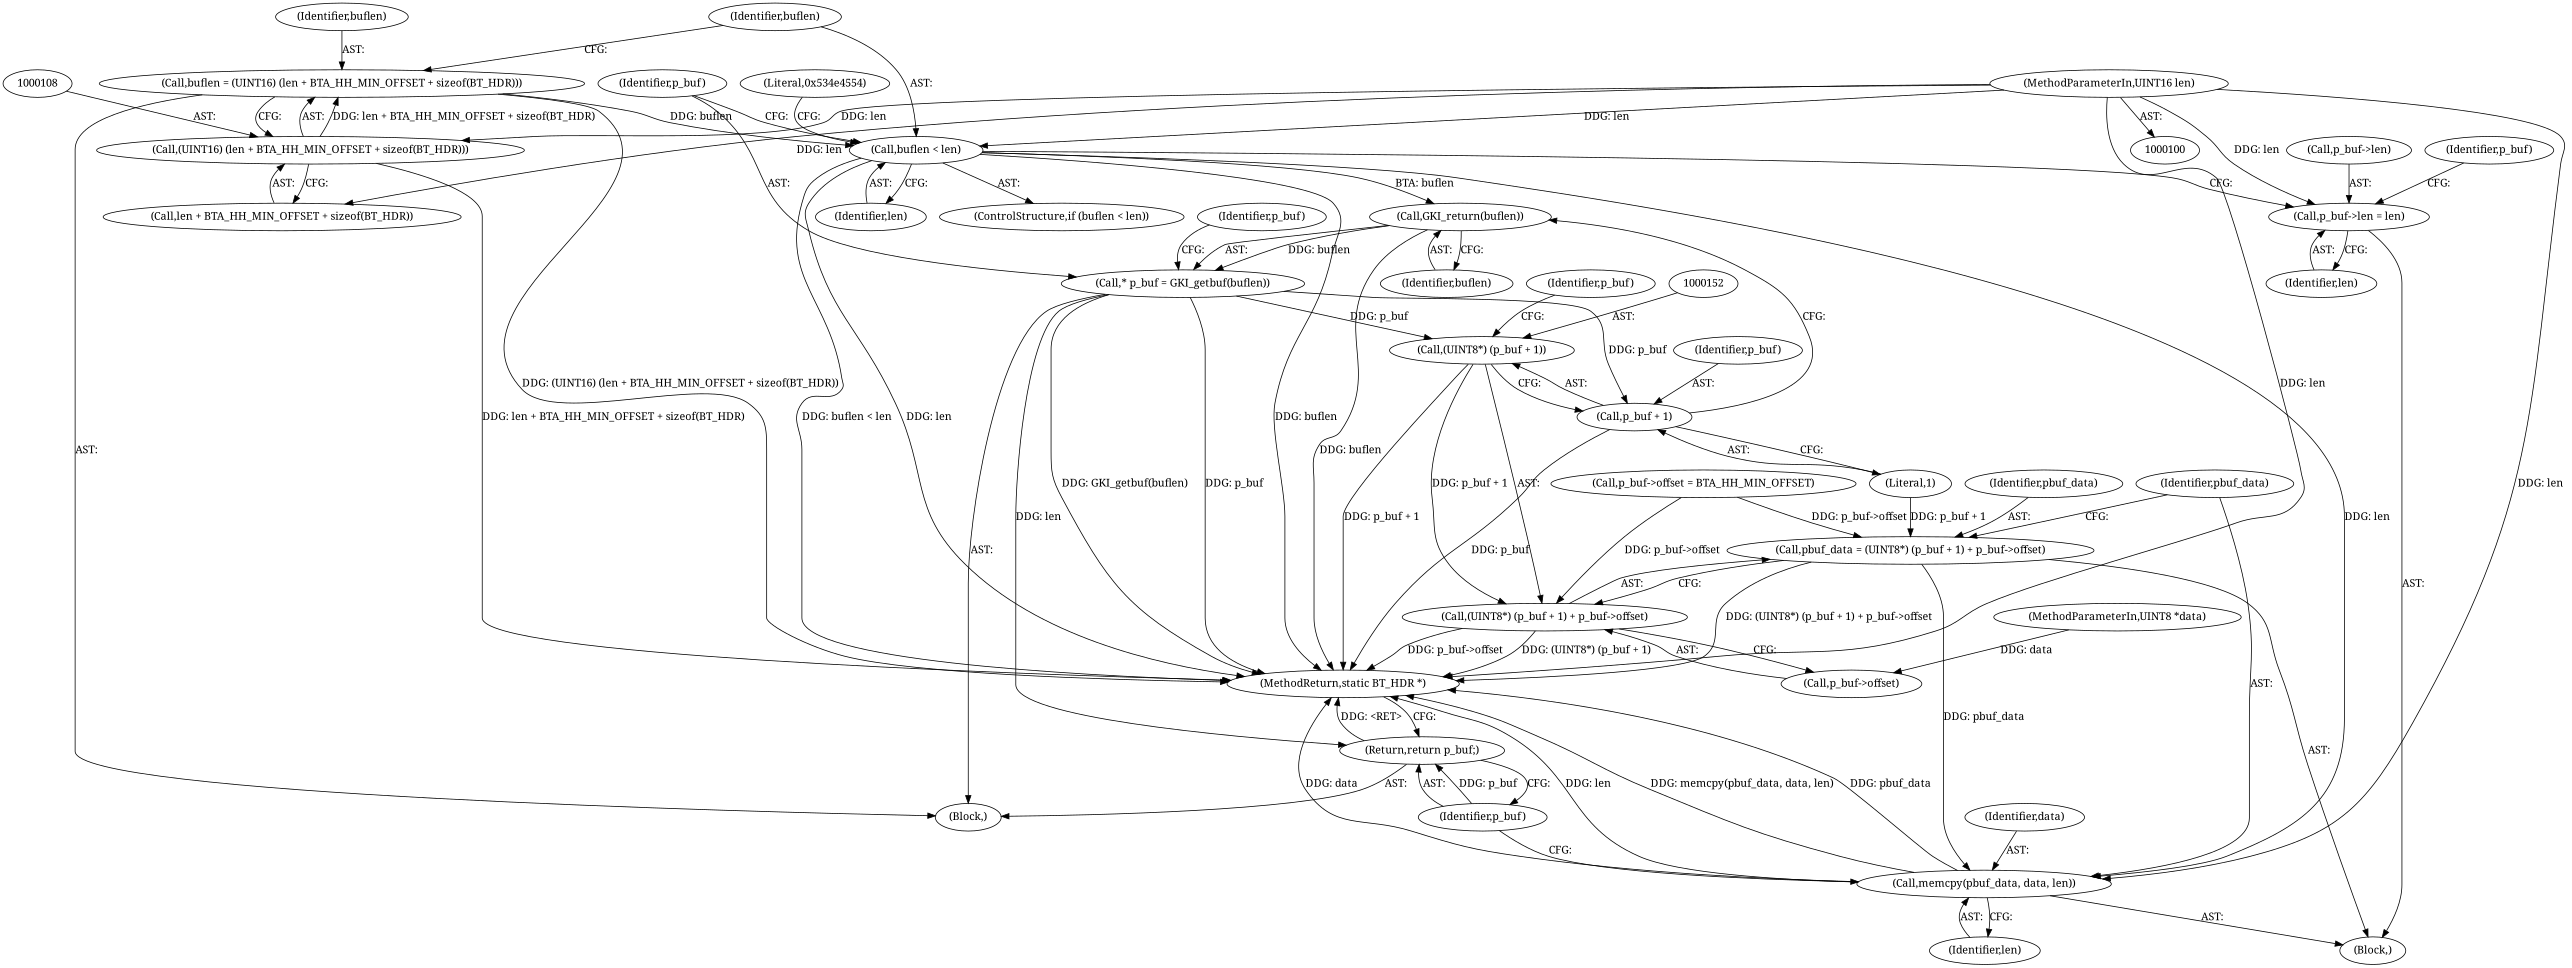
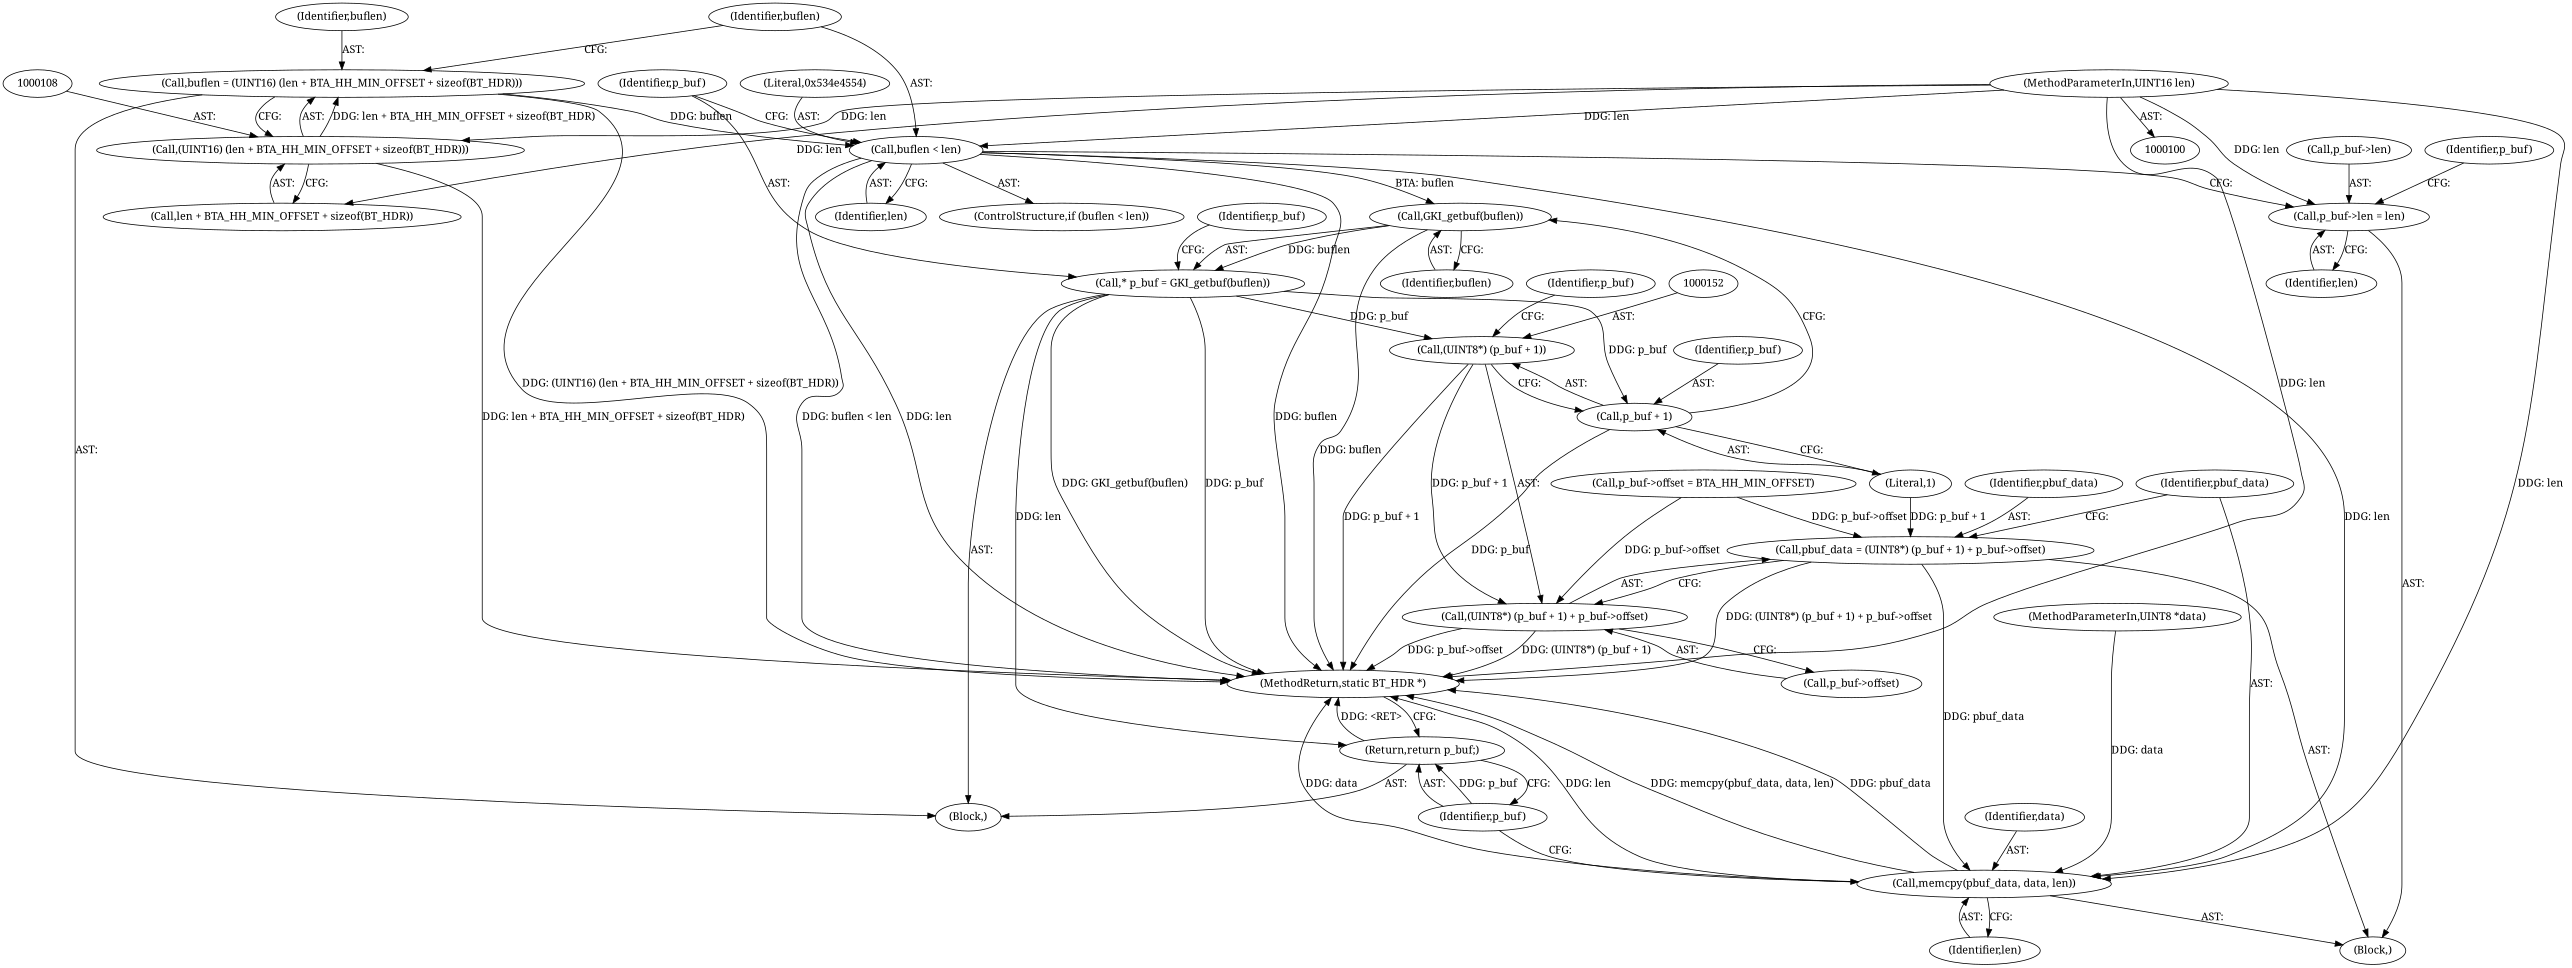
(810, 117) -> (810, 117)
(1460, 217) -> (1460, 217)
(1985, 650) -> (2111, 763)
